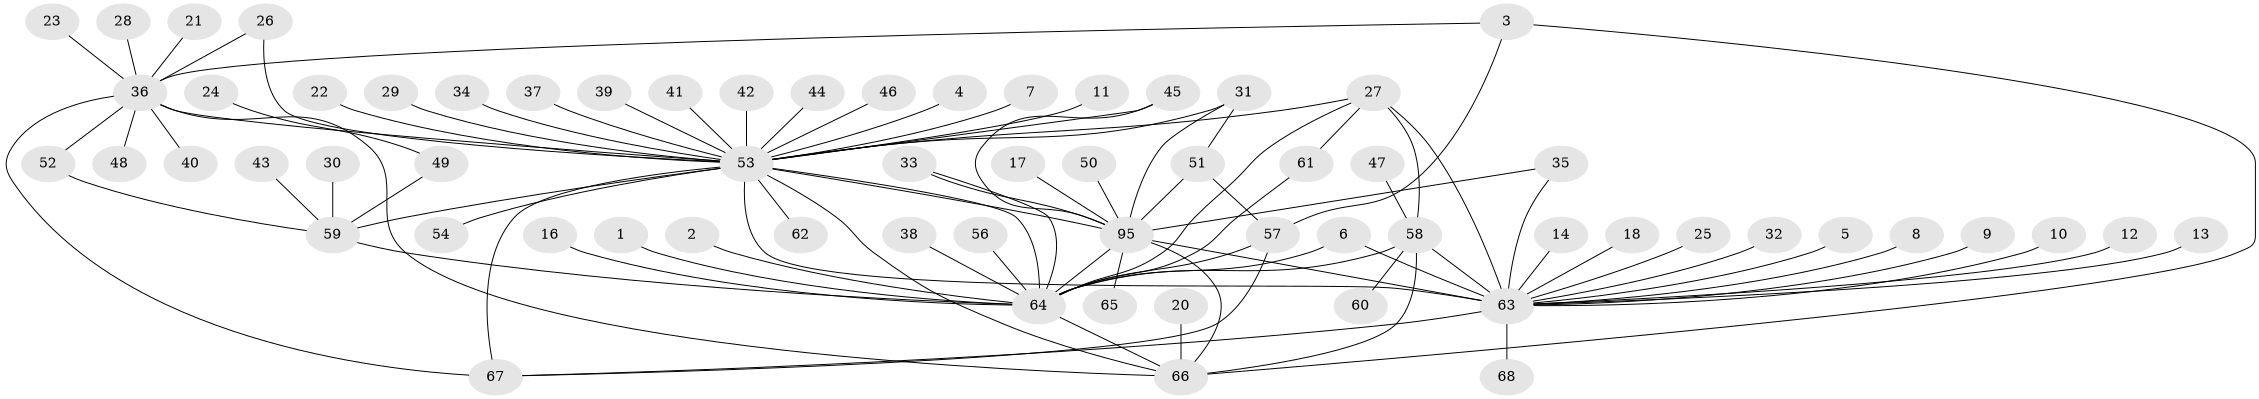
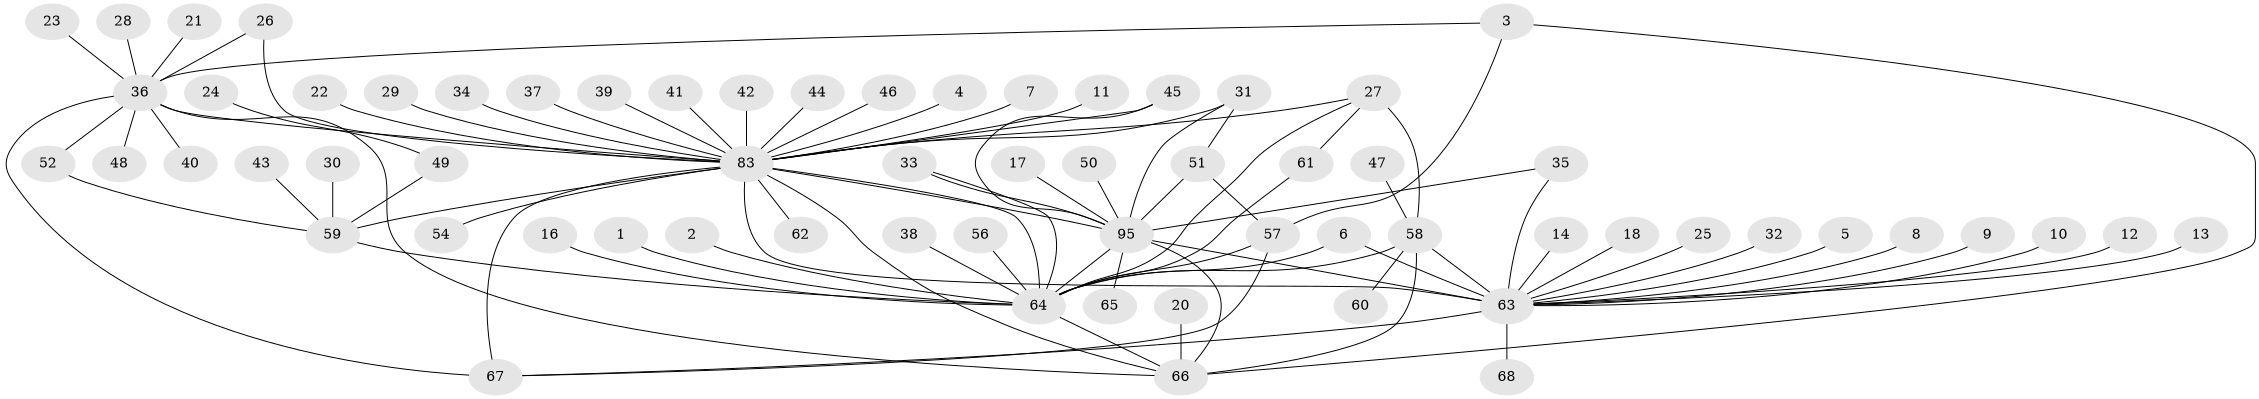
(747, 164) -> (747, 164)
(1457, 190) -> none
